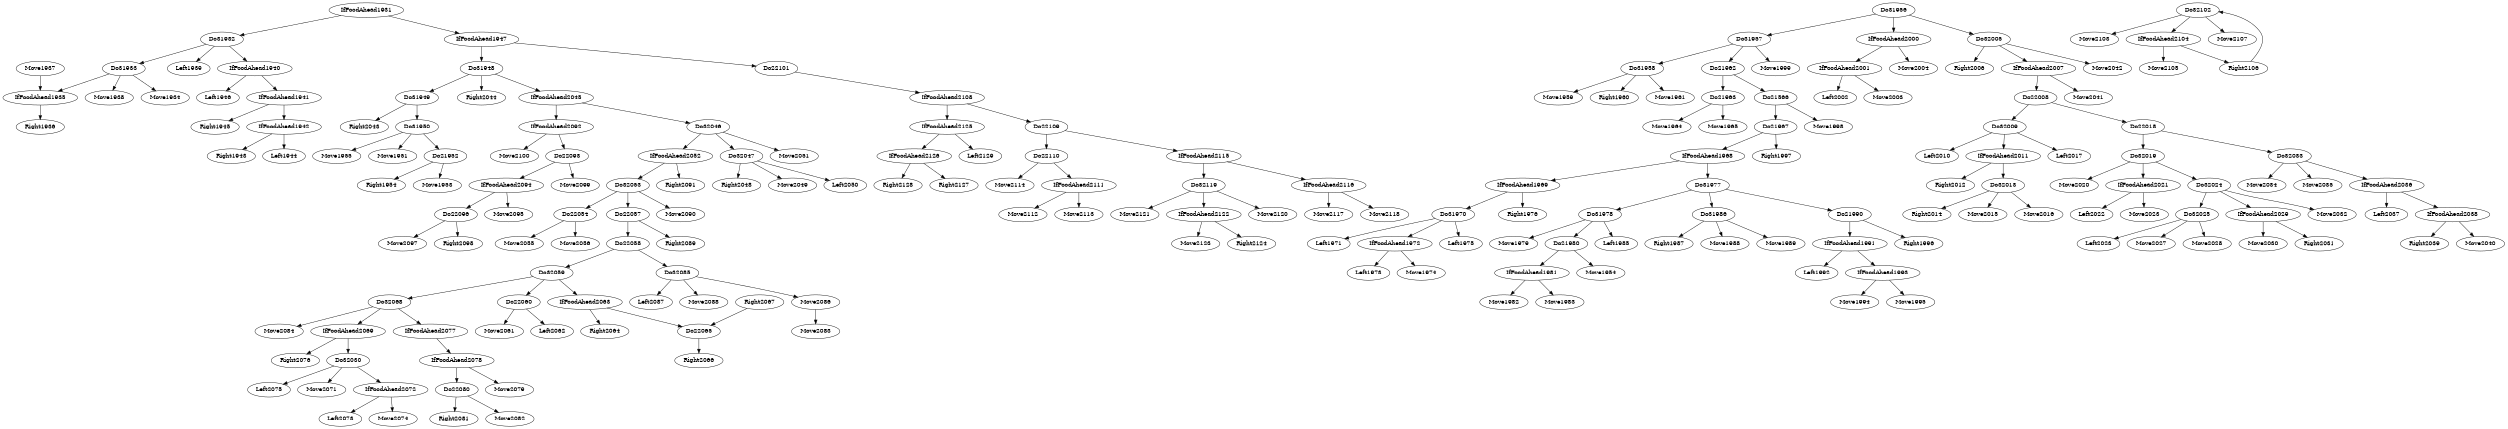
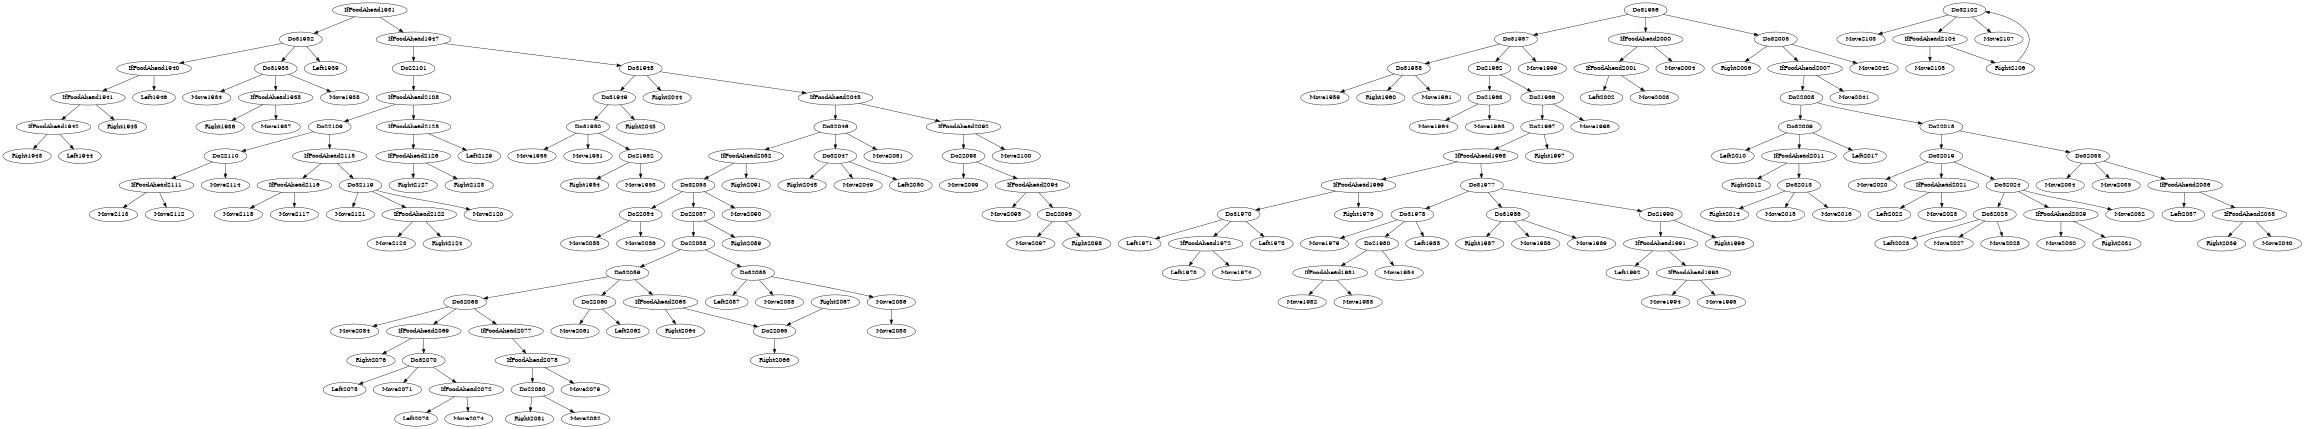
(40, 81) -> (276, 110)
(1776, 98) -> (1542, 98)
(348, 361) -> (424, 361)
